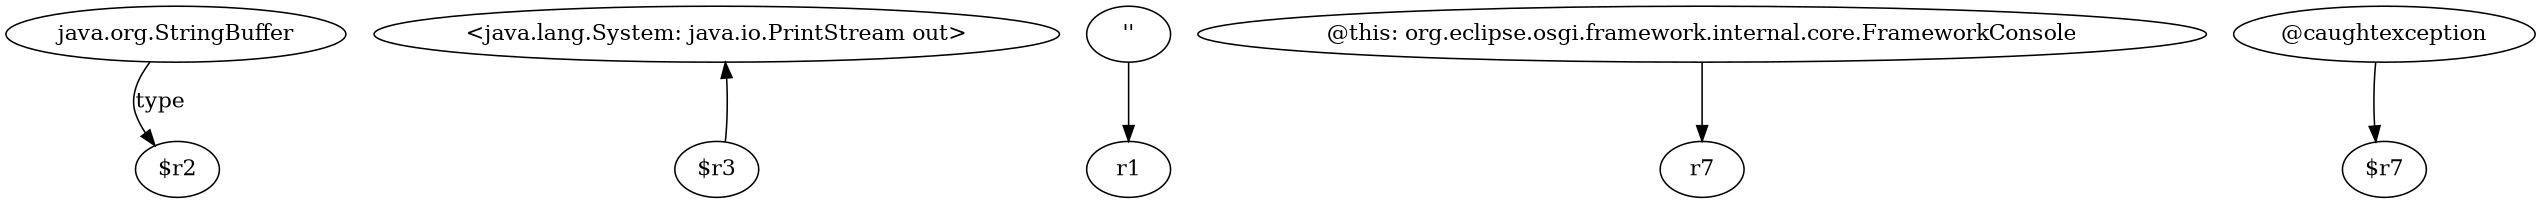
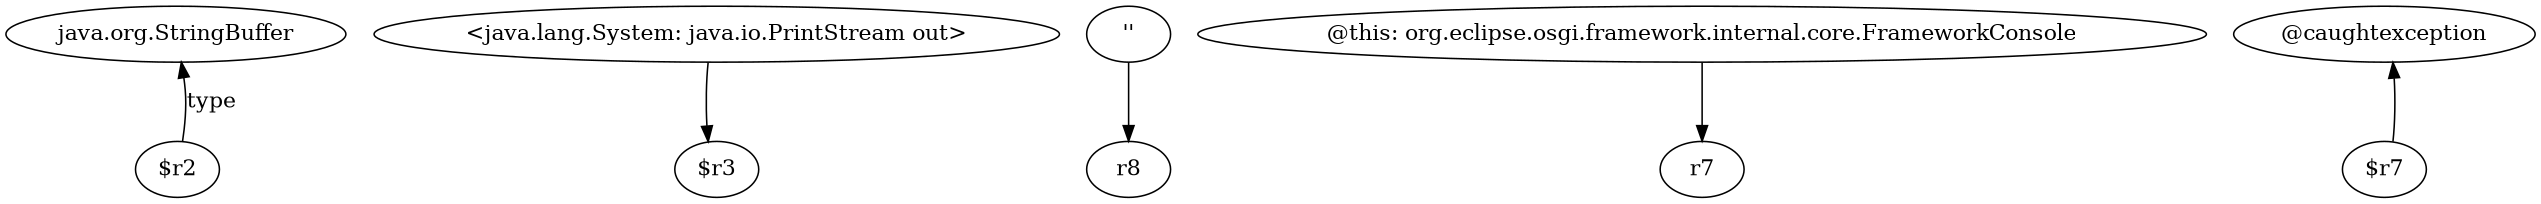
(2374, 94) -> (2395, 110)
(134, 97) -> (186, 110)
(727, 110) -> (706, 94)
(1129, 169) -> (1129, 169)
